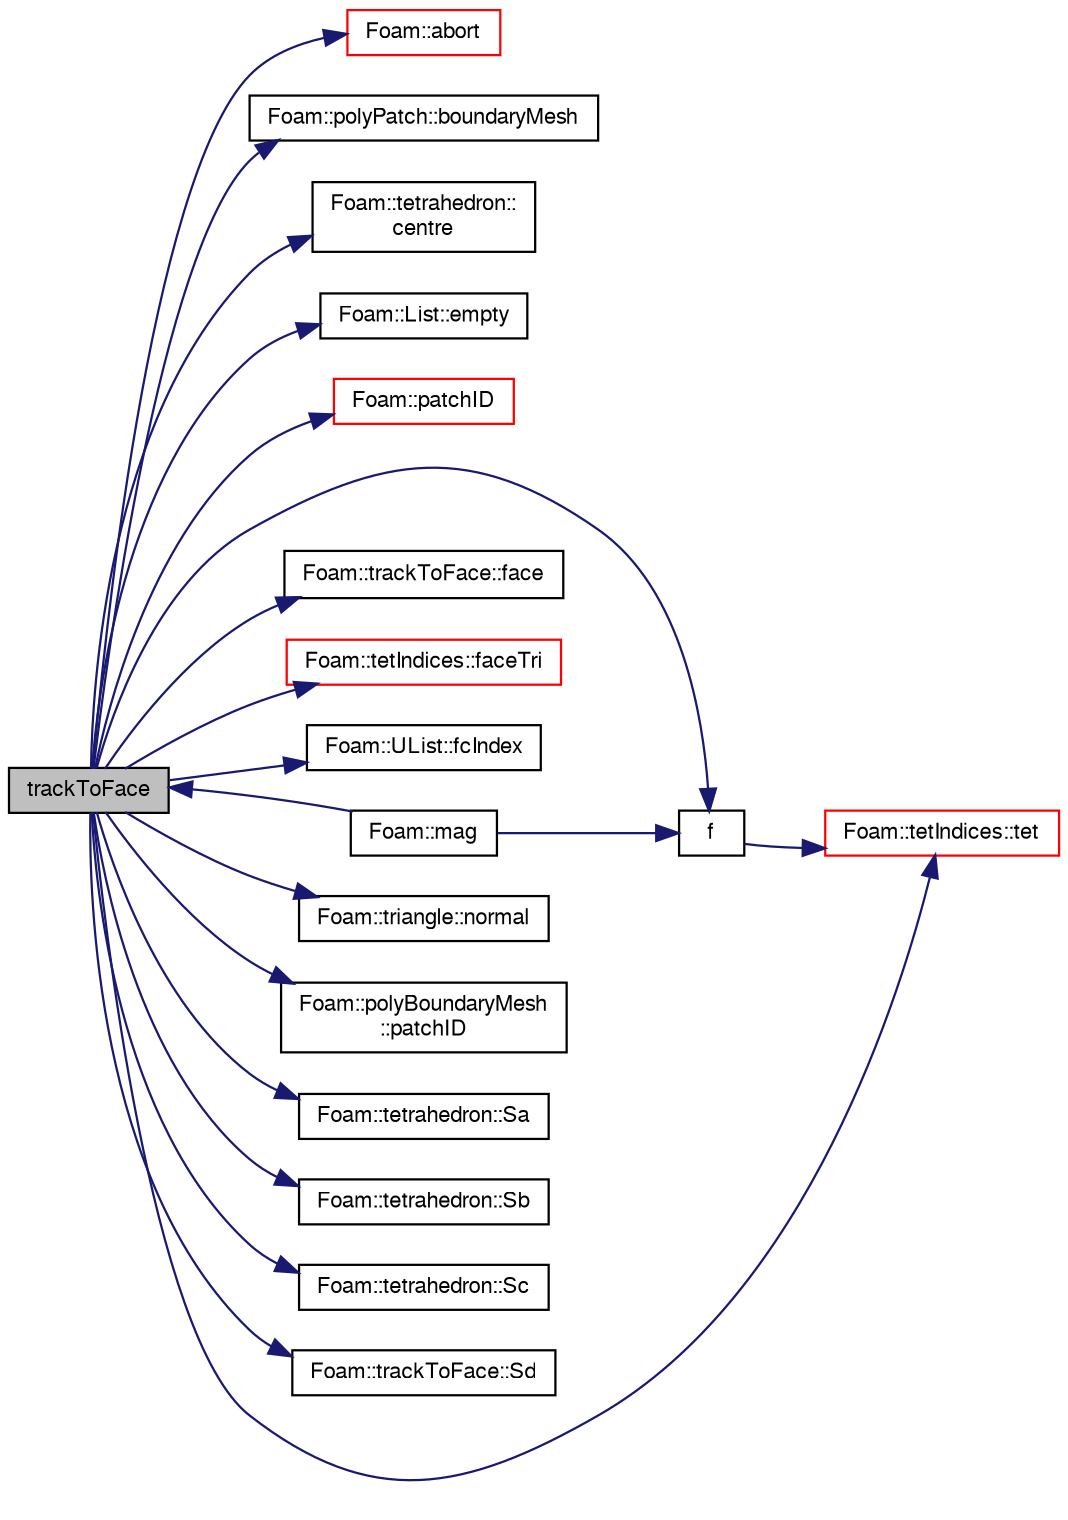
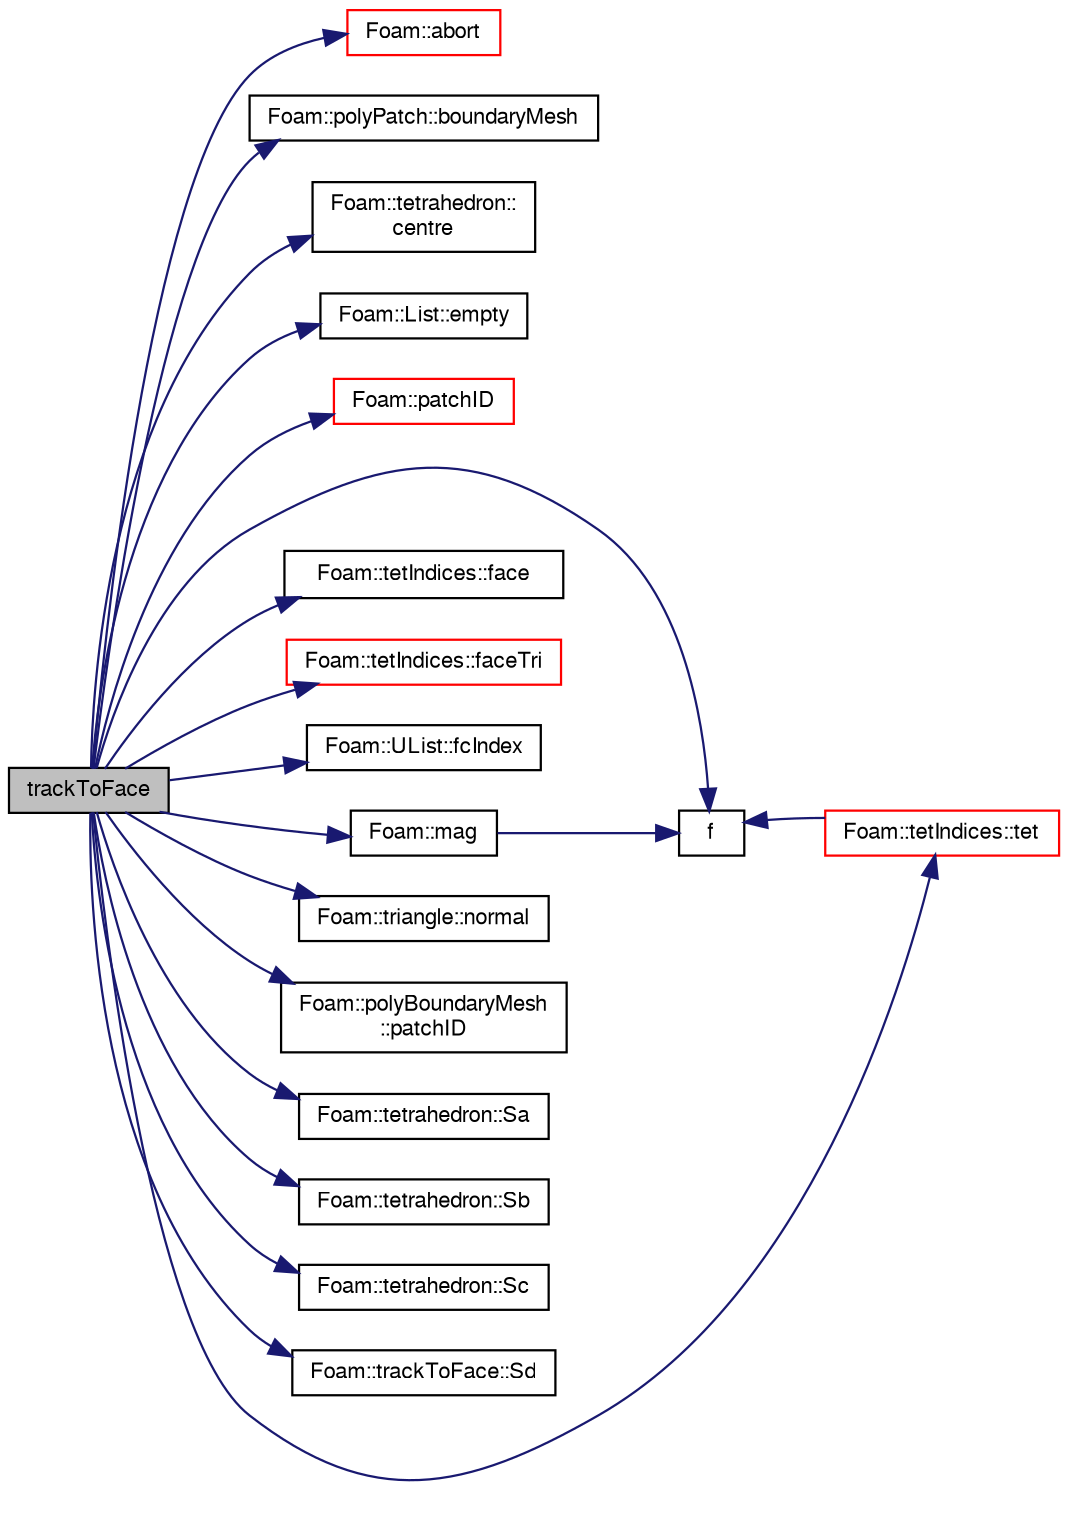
(424, 575) -> (424, 575)
(273, 799) -> (243, 825)
(773, 847) -> (796, 818)
